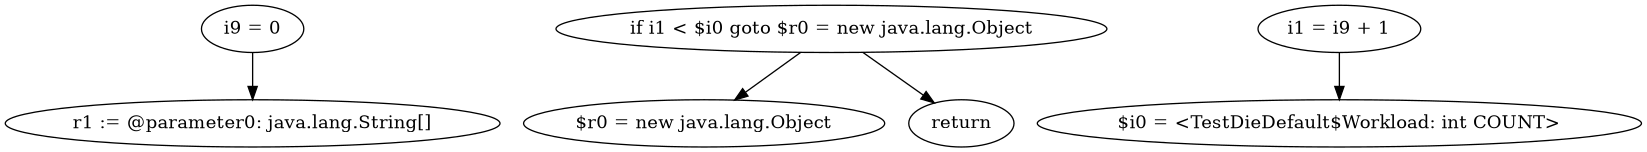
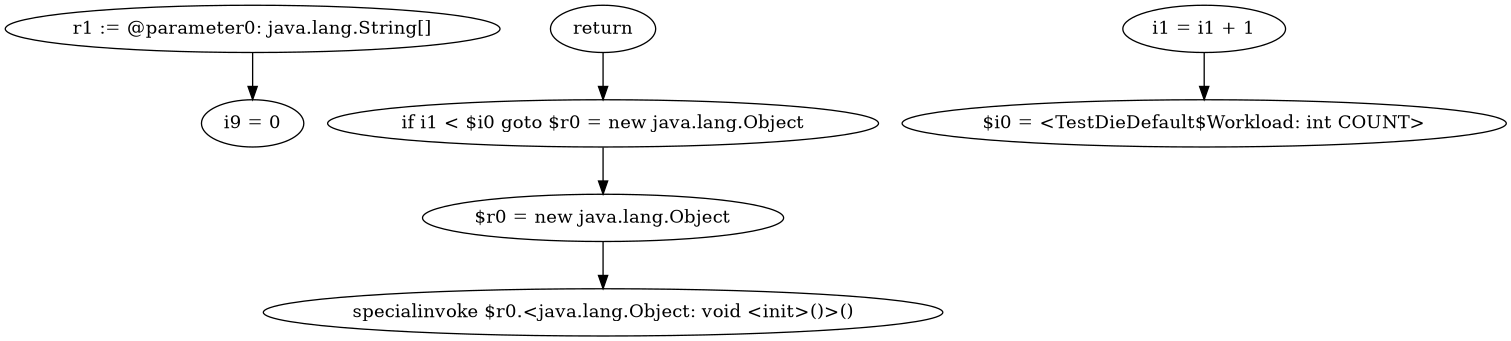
(1339, 29) -> (1204, 29)
(253, 70) -> (253, 70)
(893, 74) -> (603, 70)
none -> (603, 312)
